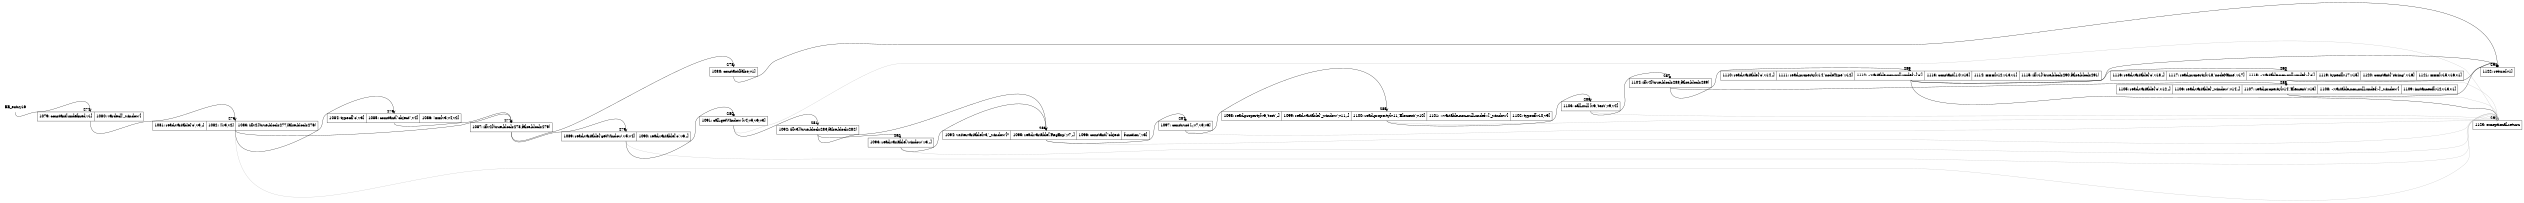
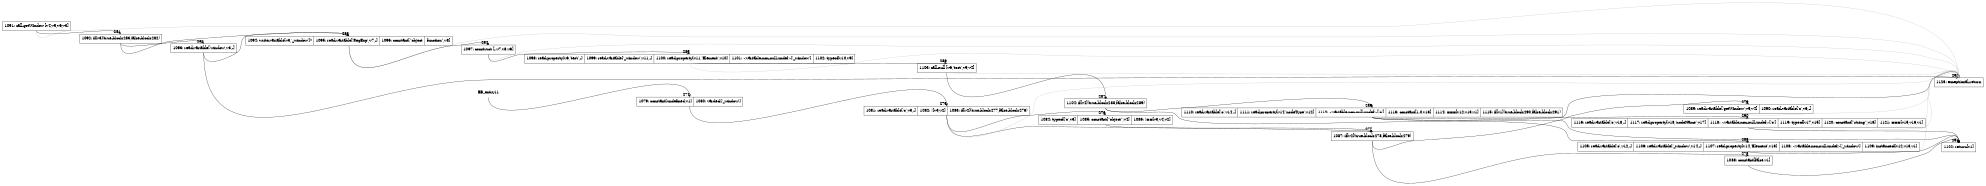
(15, 107) -> (488, 93)
(686, 144) -> none
(1709, 149) -> (1013, 78)
